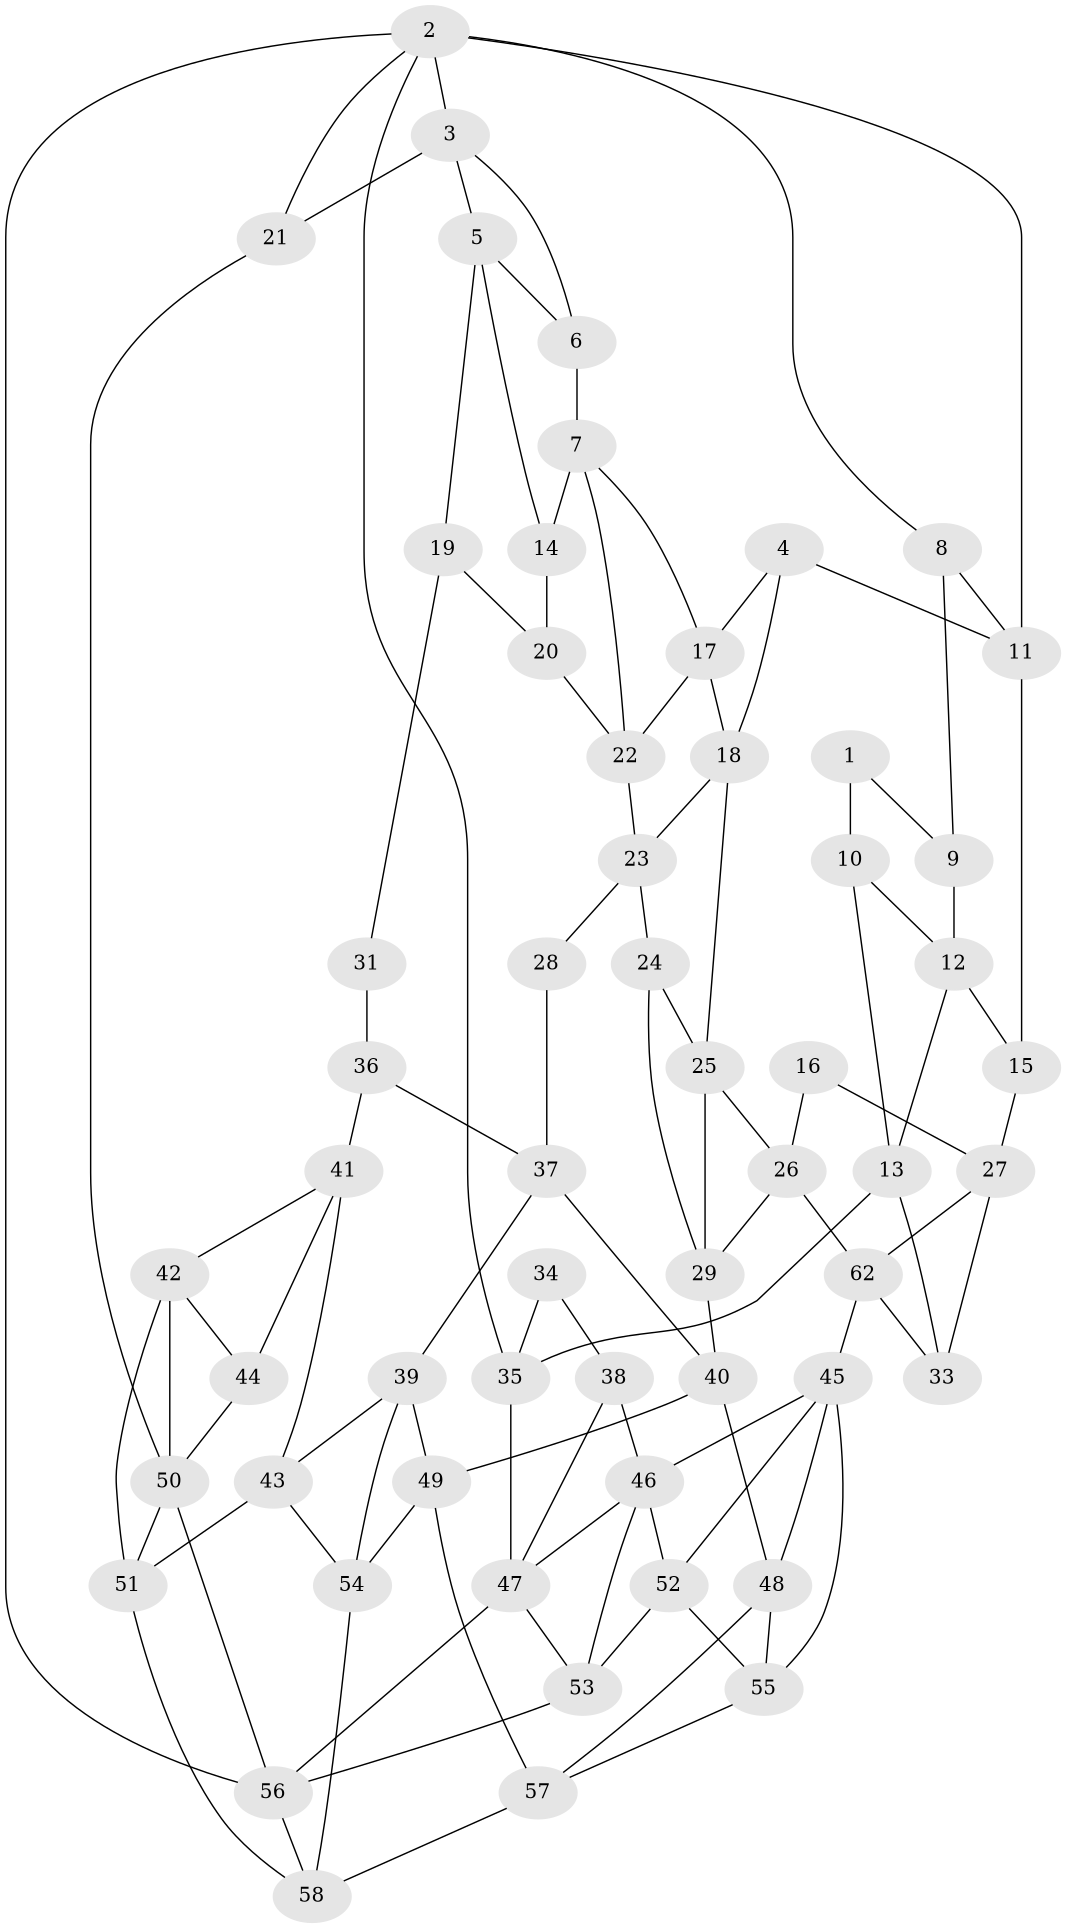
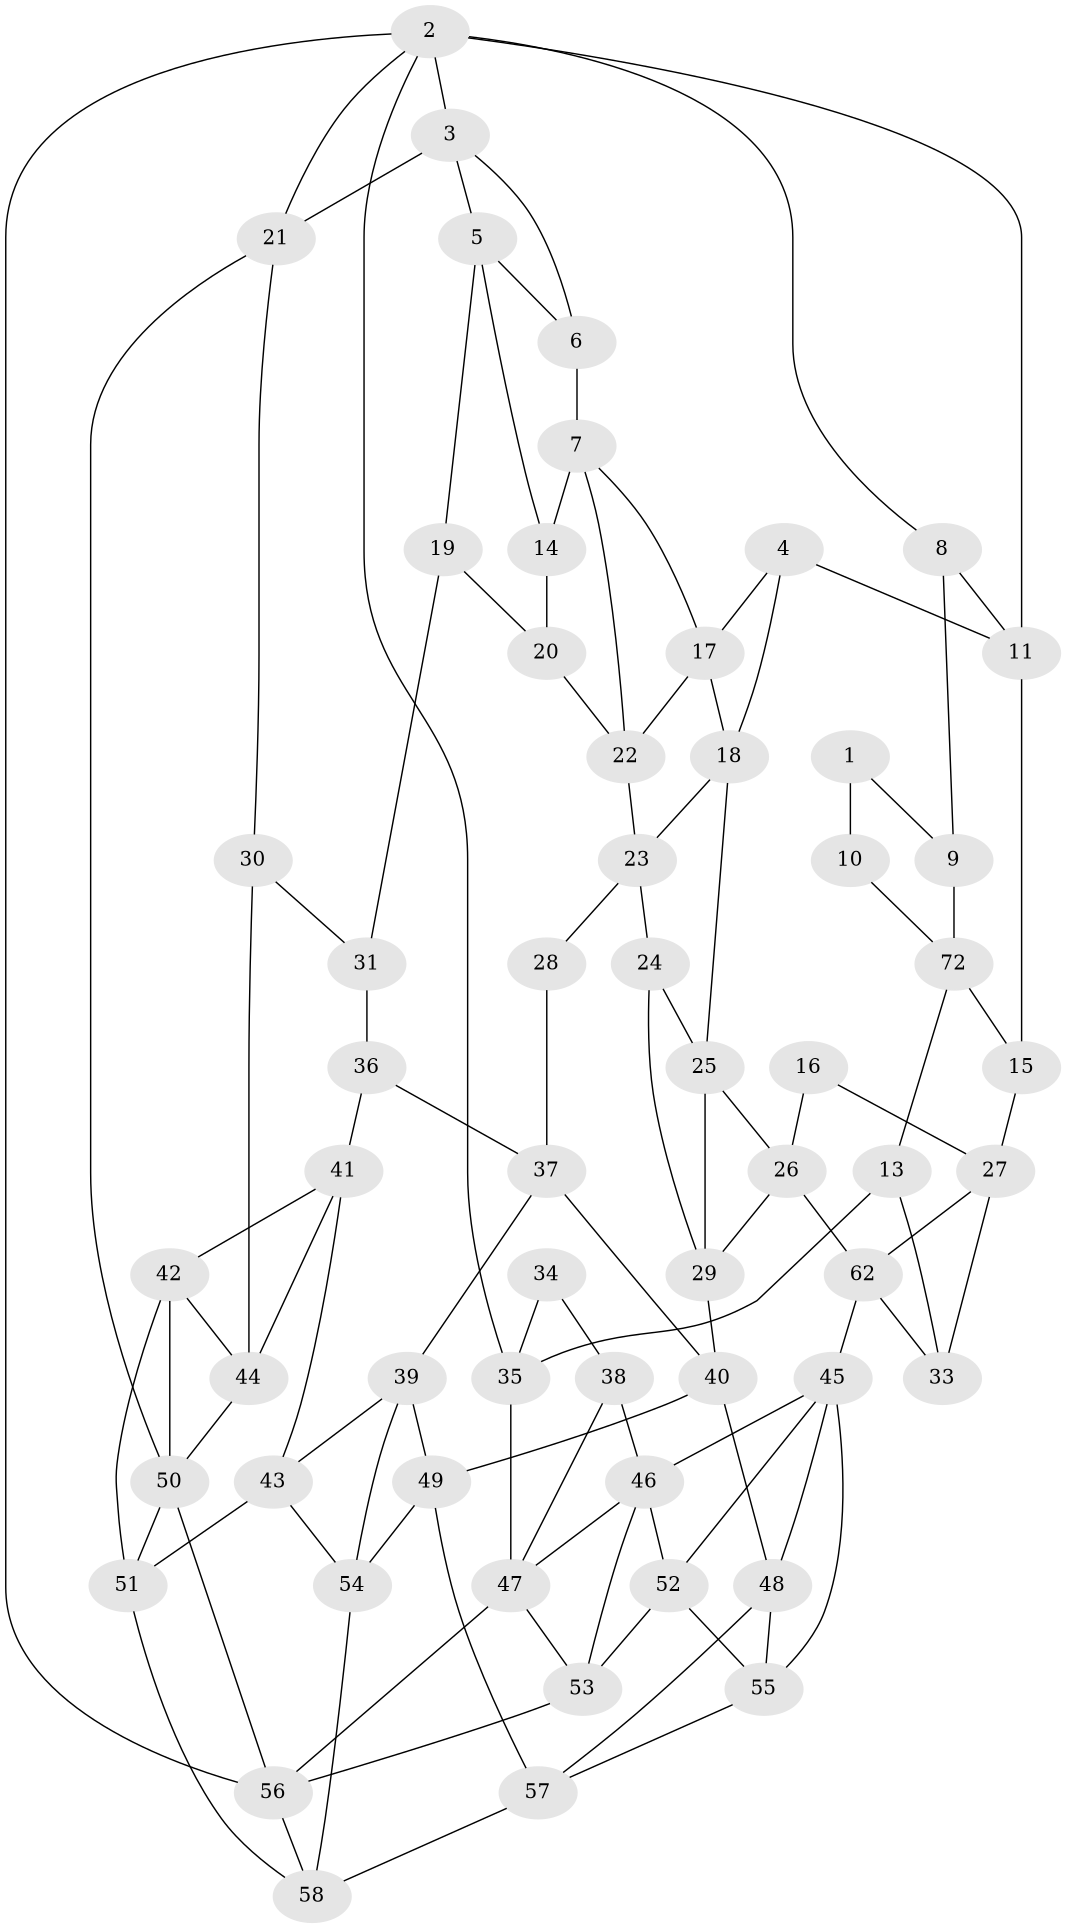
none -> (253, 860)
(954, 964) -> (954, 964)
(871, 1016) -> none
